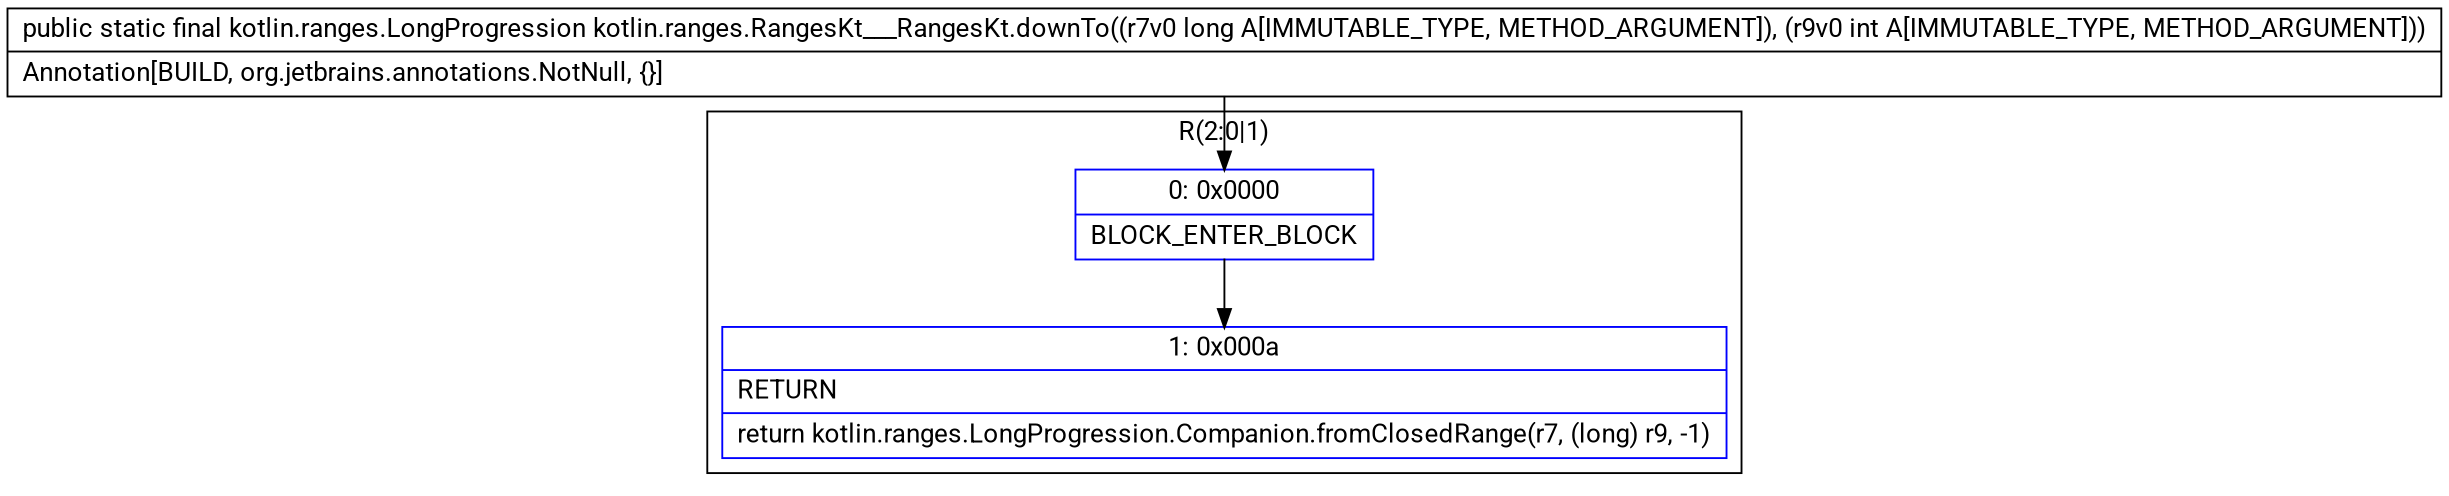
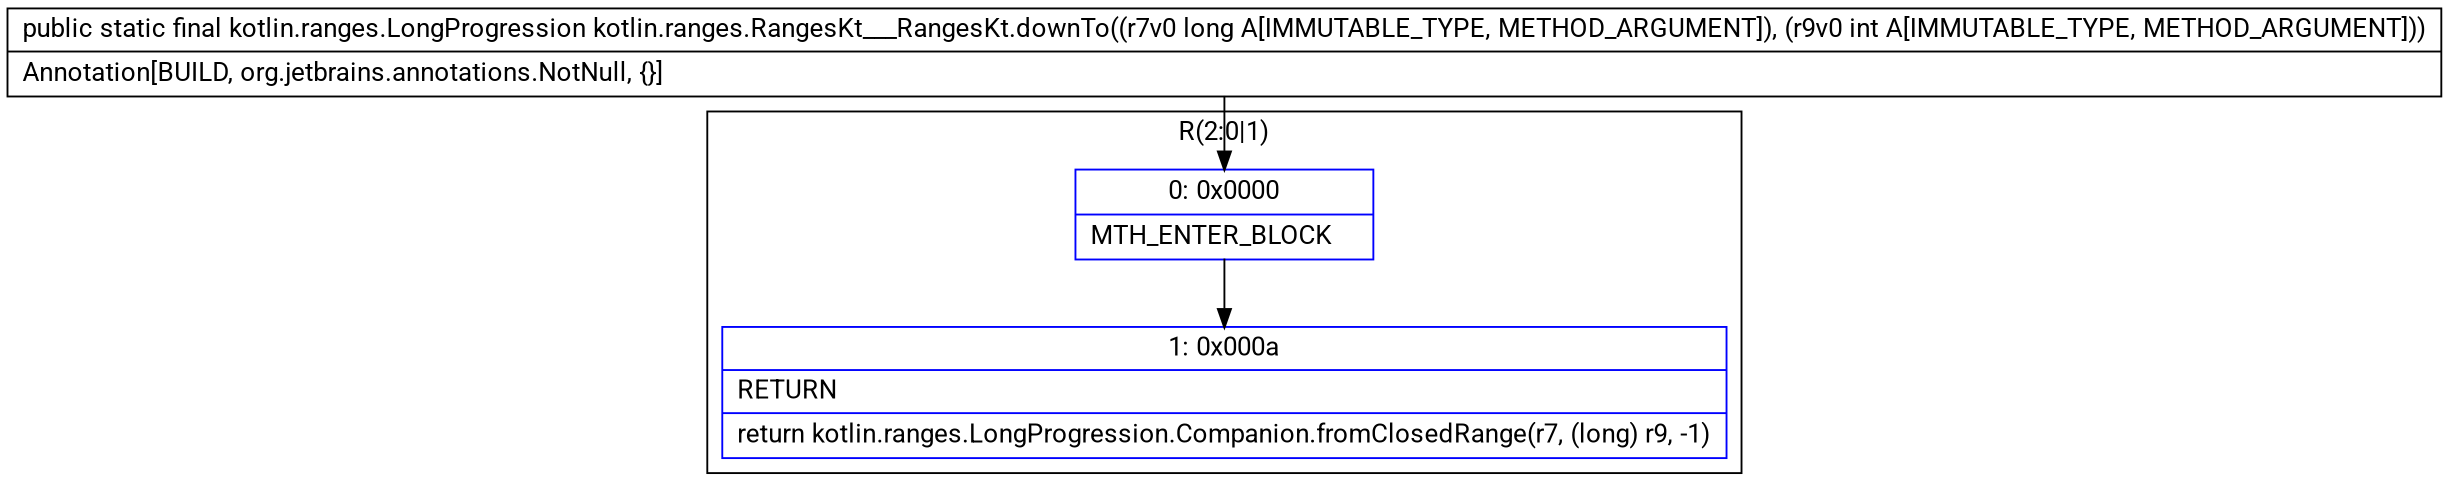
(1224, 236) -> (1212, 236)
